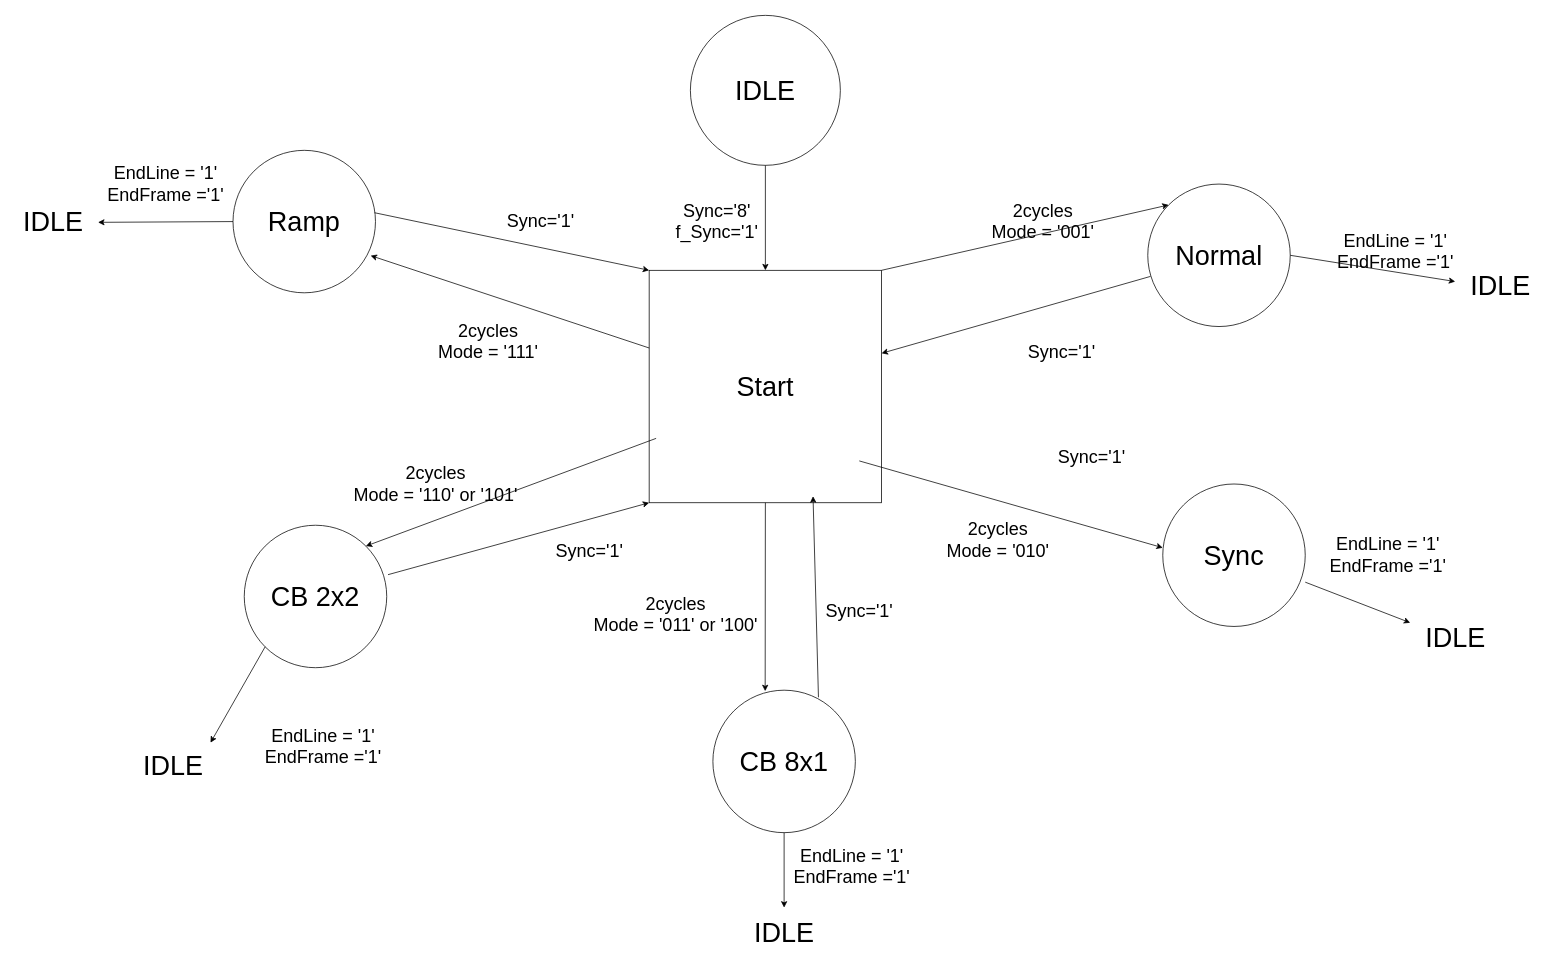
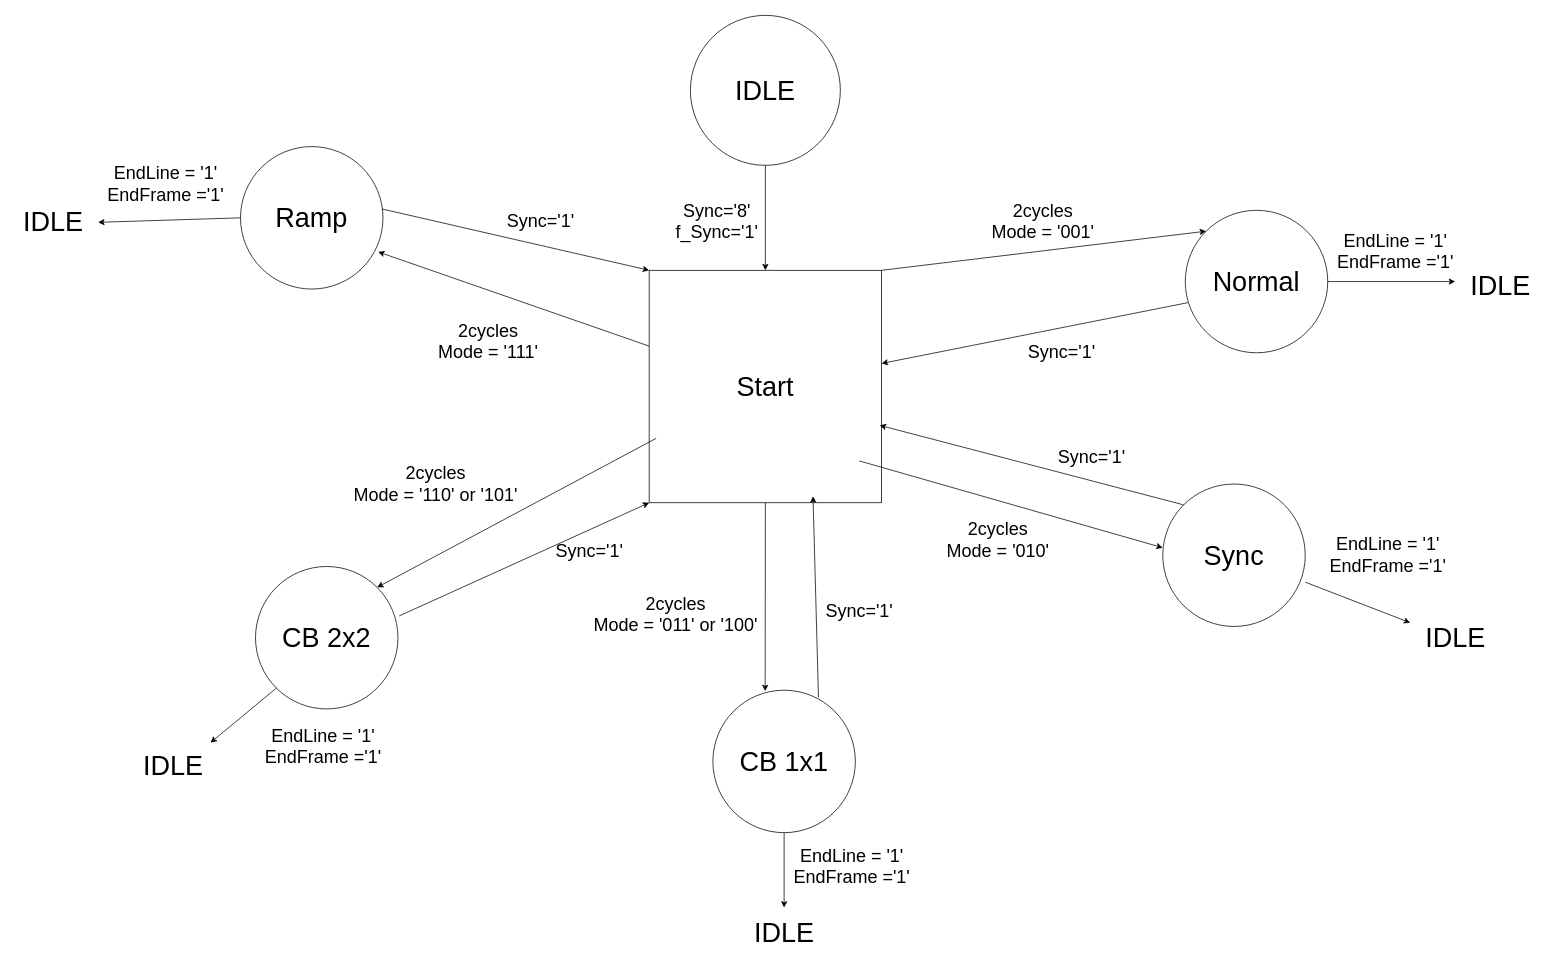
(304, 222) -> (312, 218)
(1219, 255) -> (1257, 282)
none -> (1035, 466)
(315, 597) -> (327, 638)
(784, 762) -> (784, 762)
